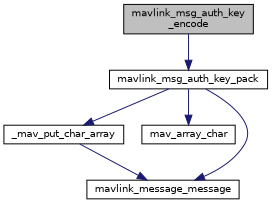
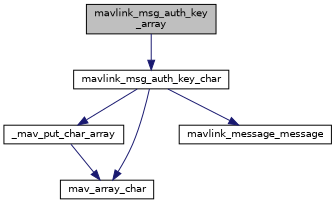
(189, 19) -> (151, 19)
(189, 80) -> (151, 80)
(109, 160) -> (82, 158)
